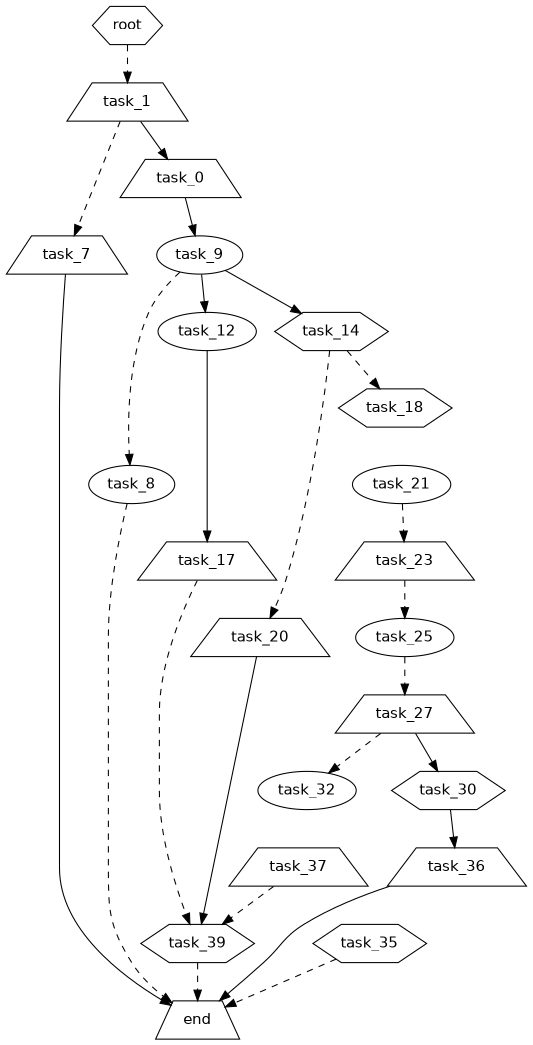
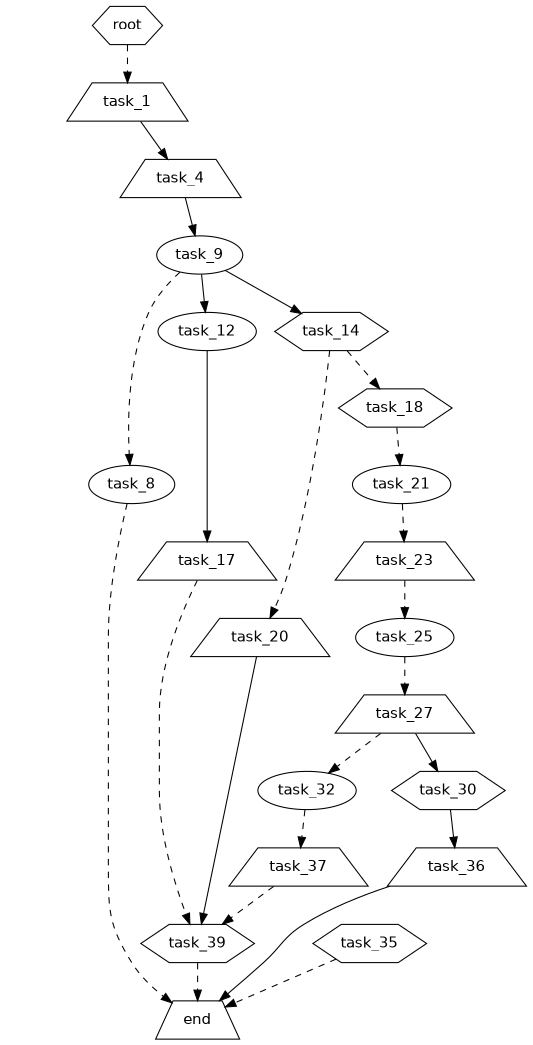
(181, 178) -> (181, 178)
(67, 255) -> none
none -> (398, 441)
none -> (303, 824)
